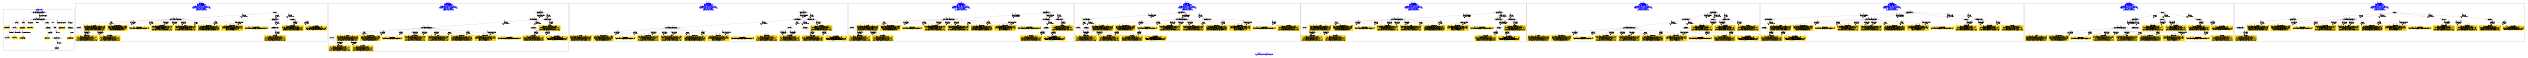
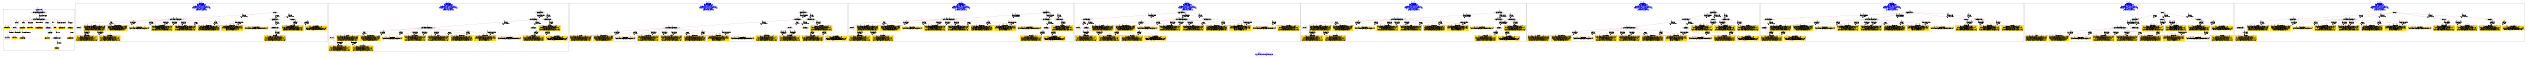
none -> (39, 28)
(55, 28) -> (55, 28)
(70, 28) -> (70, 28)
(57, 38) -> (57, 38)
(57, 48) -> (57, 48)
